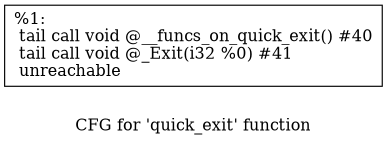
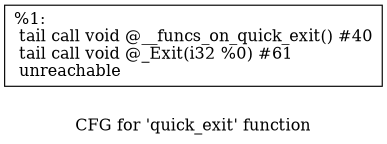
(153, 54) -> (153, 54)
